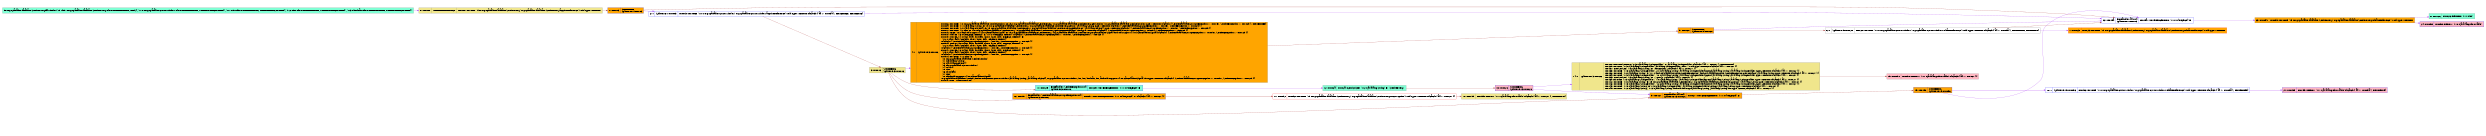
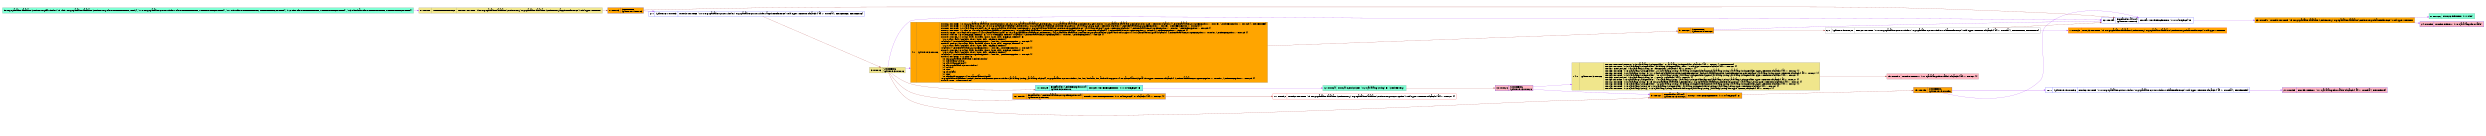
(1482, 13) -> (1479, 18)
(1514, 96) -> none
